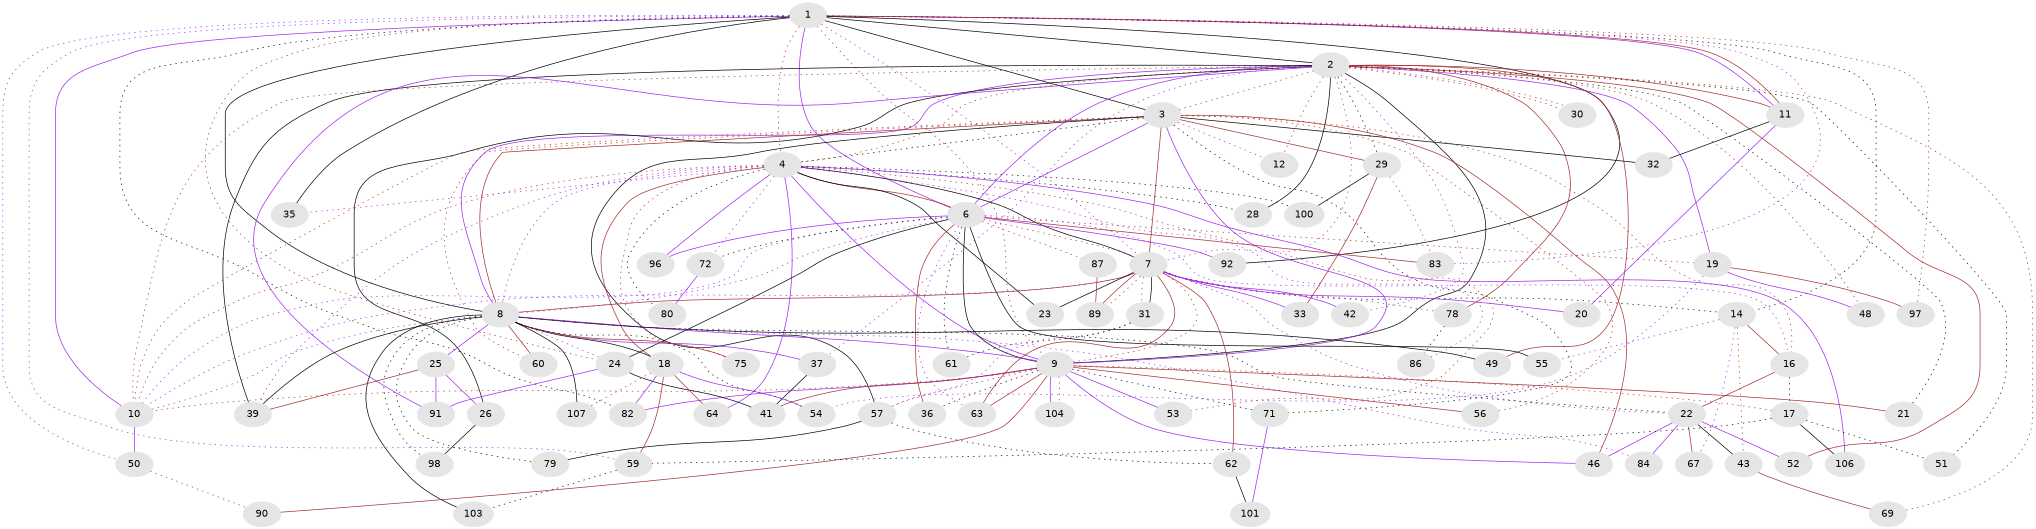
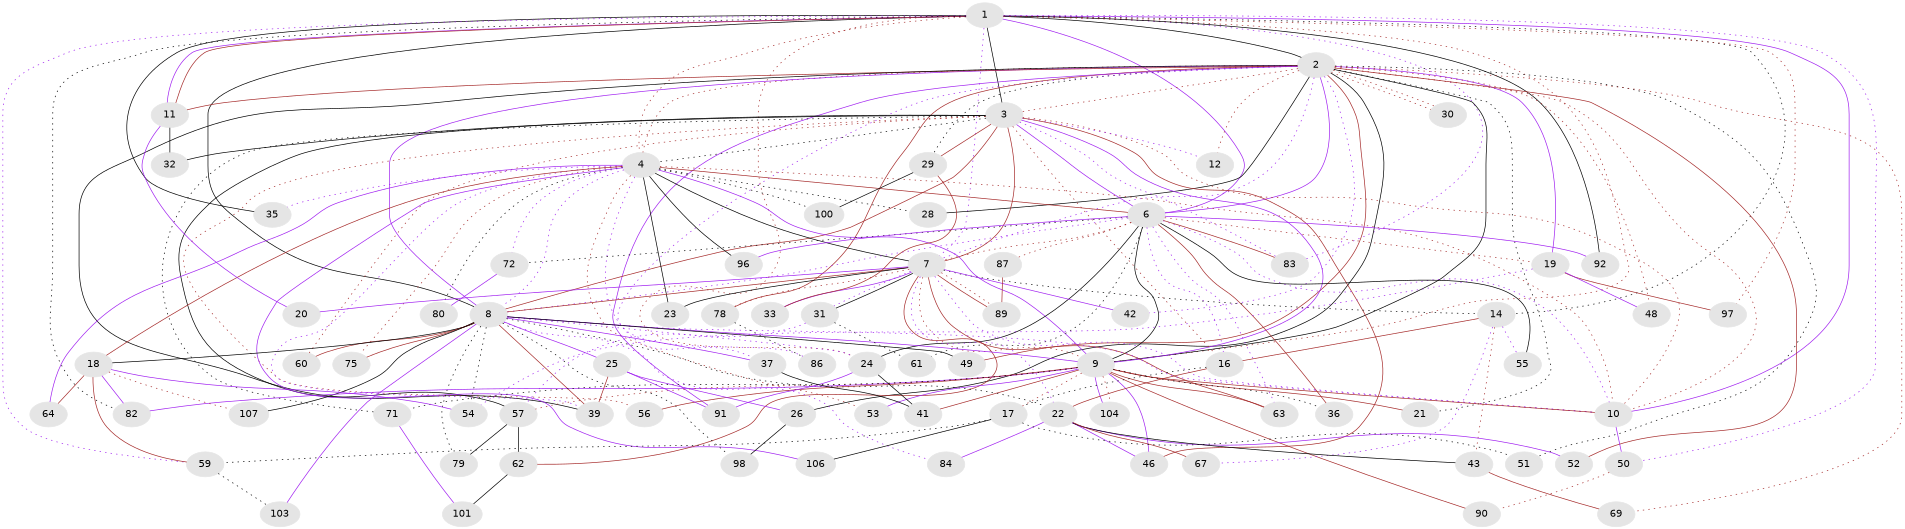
(718, 214) -> (687, 219)
(1412, 214) -> (1139, 189)
(364, 341) -> (542, 365)
(595, 391) -> (1353, 395)
(366, 400) -> (365, 405)
(1018, 450) -> (518, 439)
